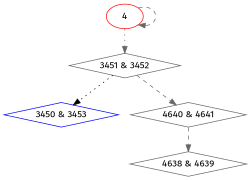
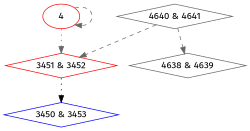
(125, 66) -> (61, 66)
(154, 88) -> (121, 40)
